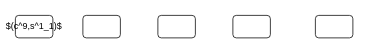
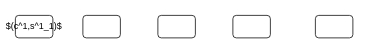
(34, 27) -> (34, 27)
